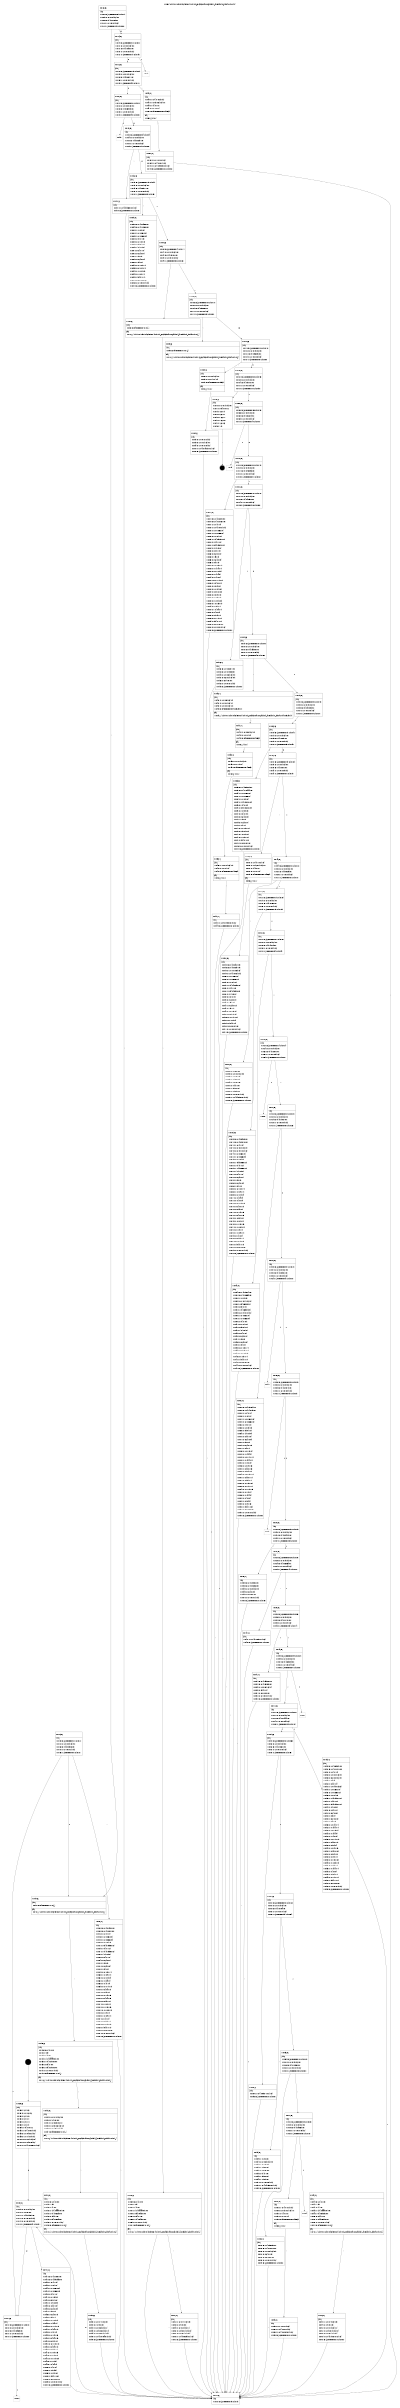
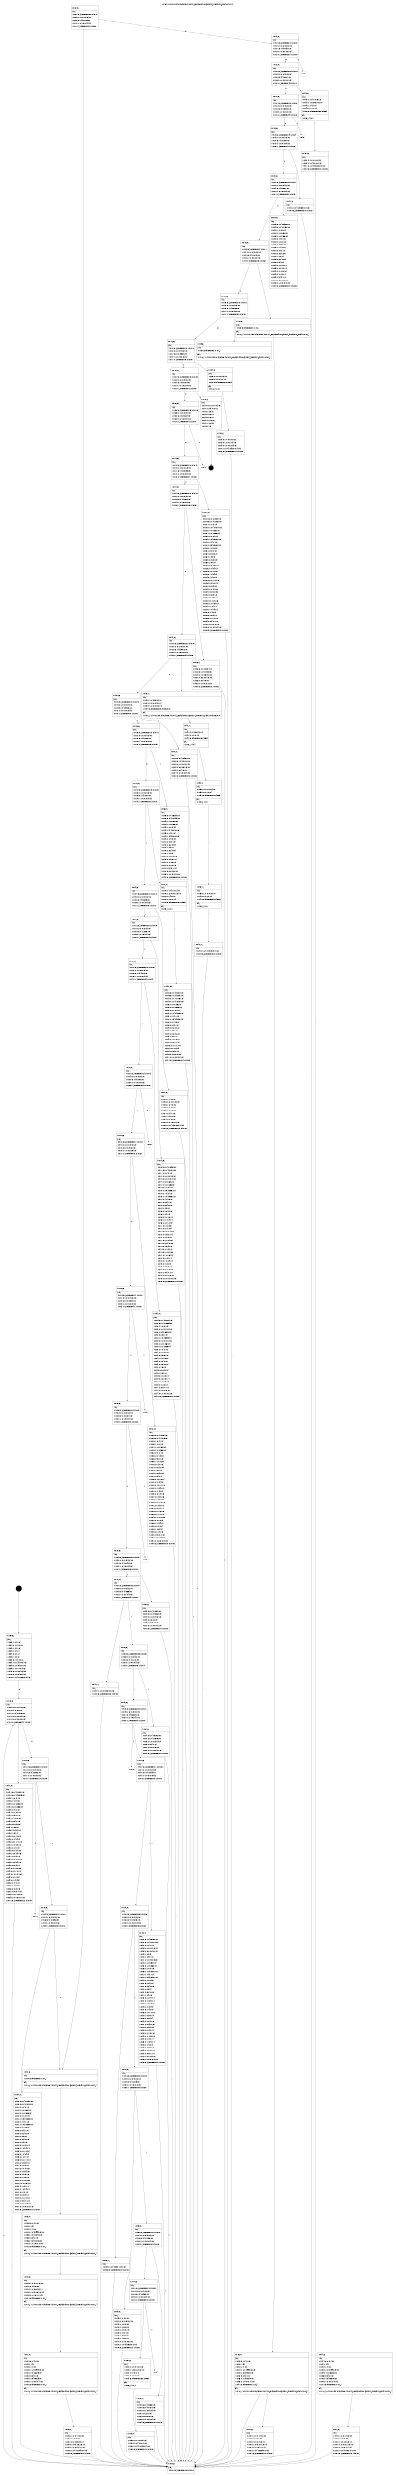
none -> (184, 764)
(12, 2031) -> (44, 1843)
